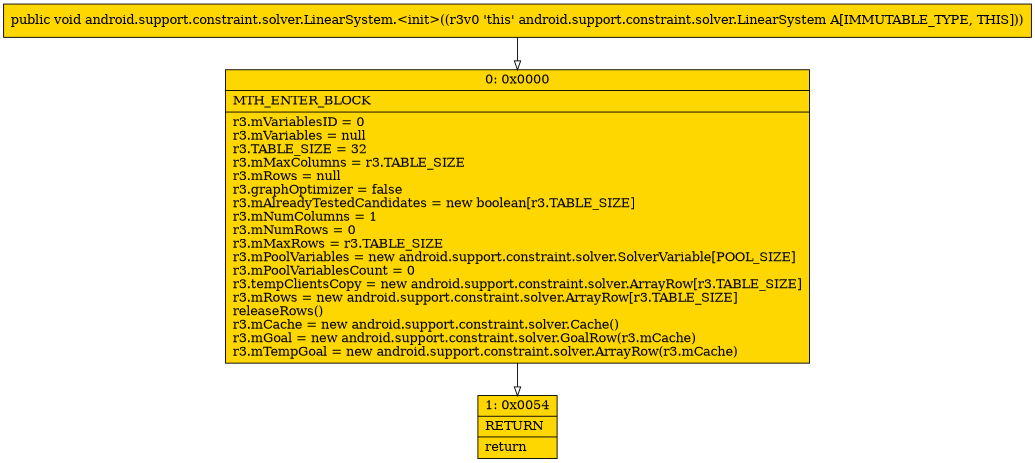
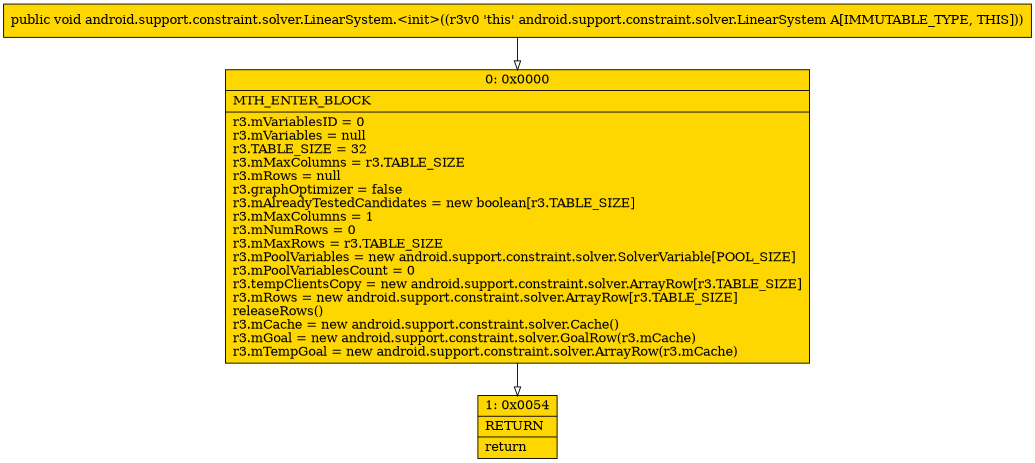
(305, 217) -> (303, 217)
